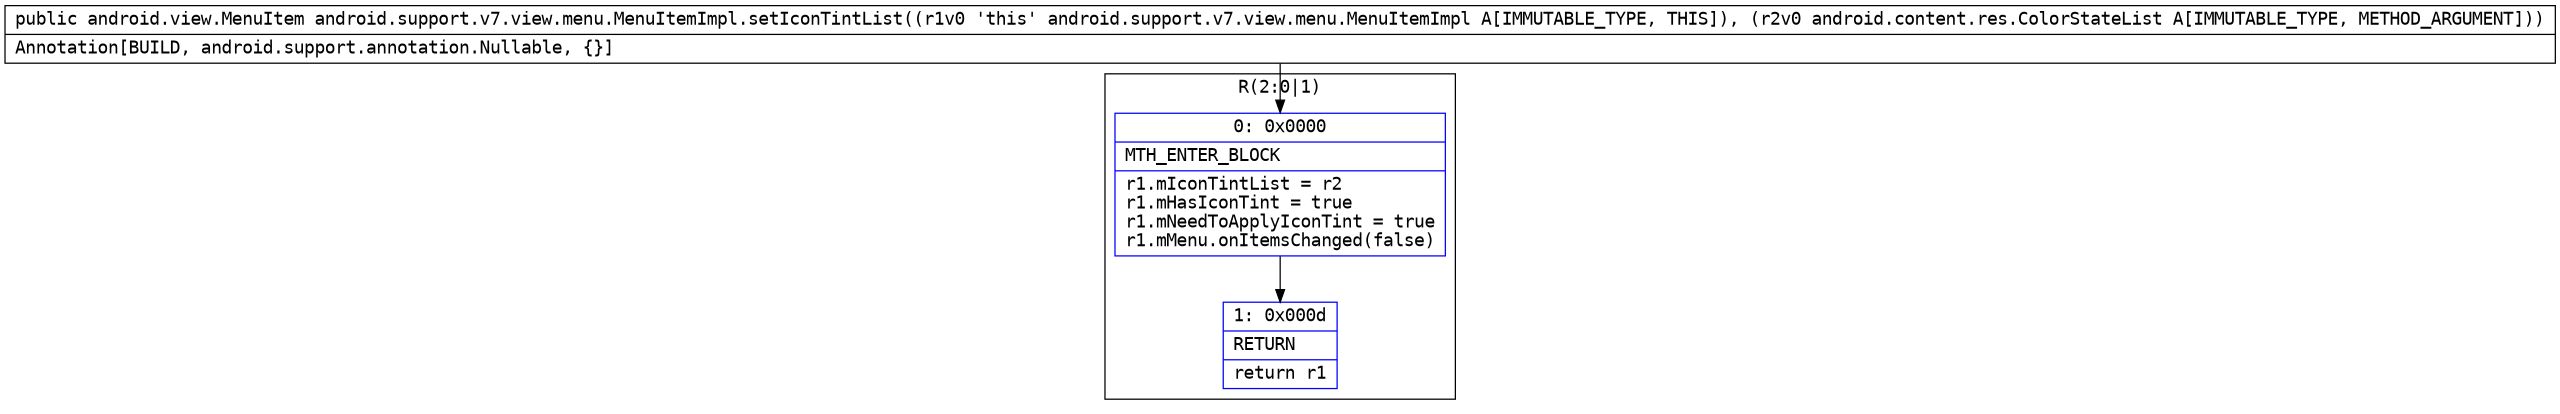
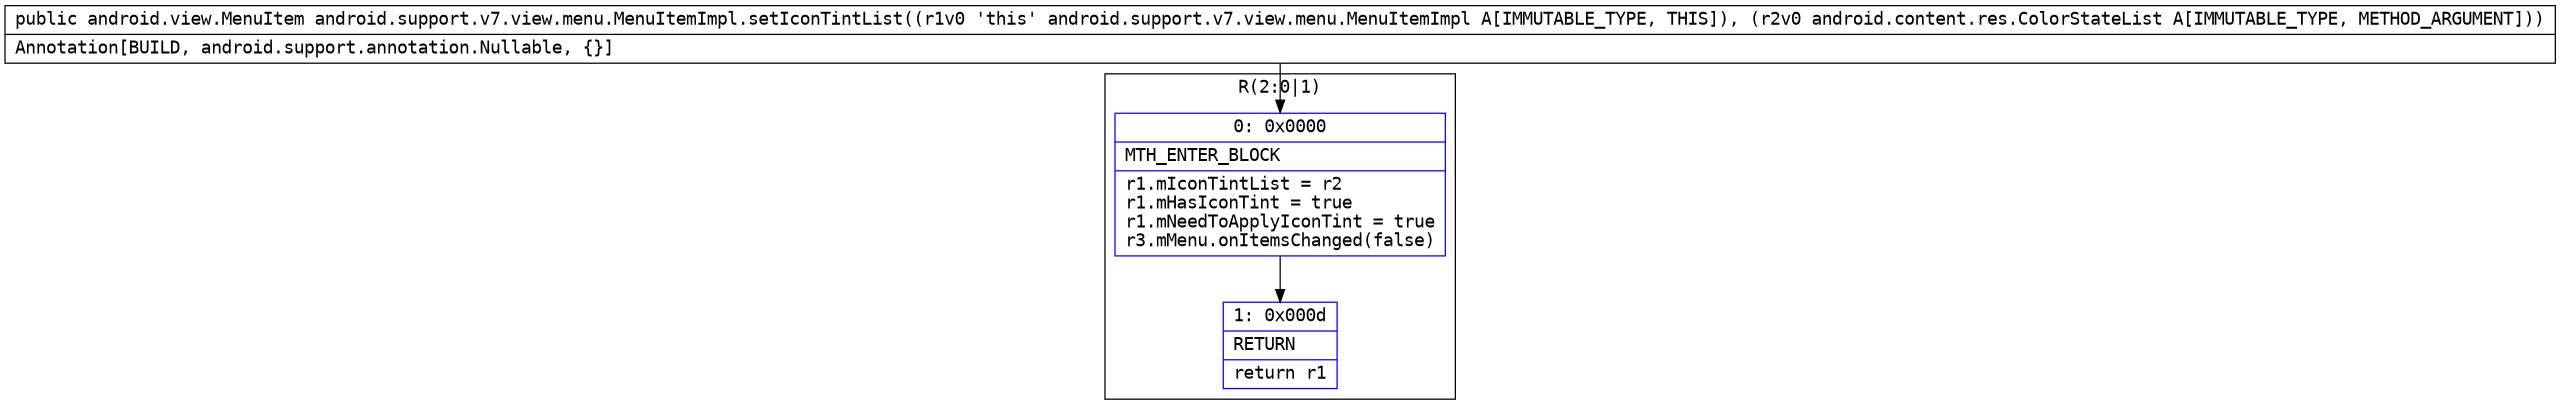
(1280, 241) -> (1280, 241)
